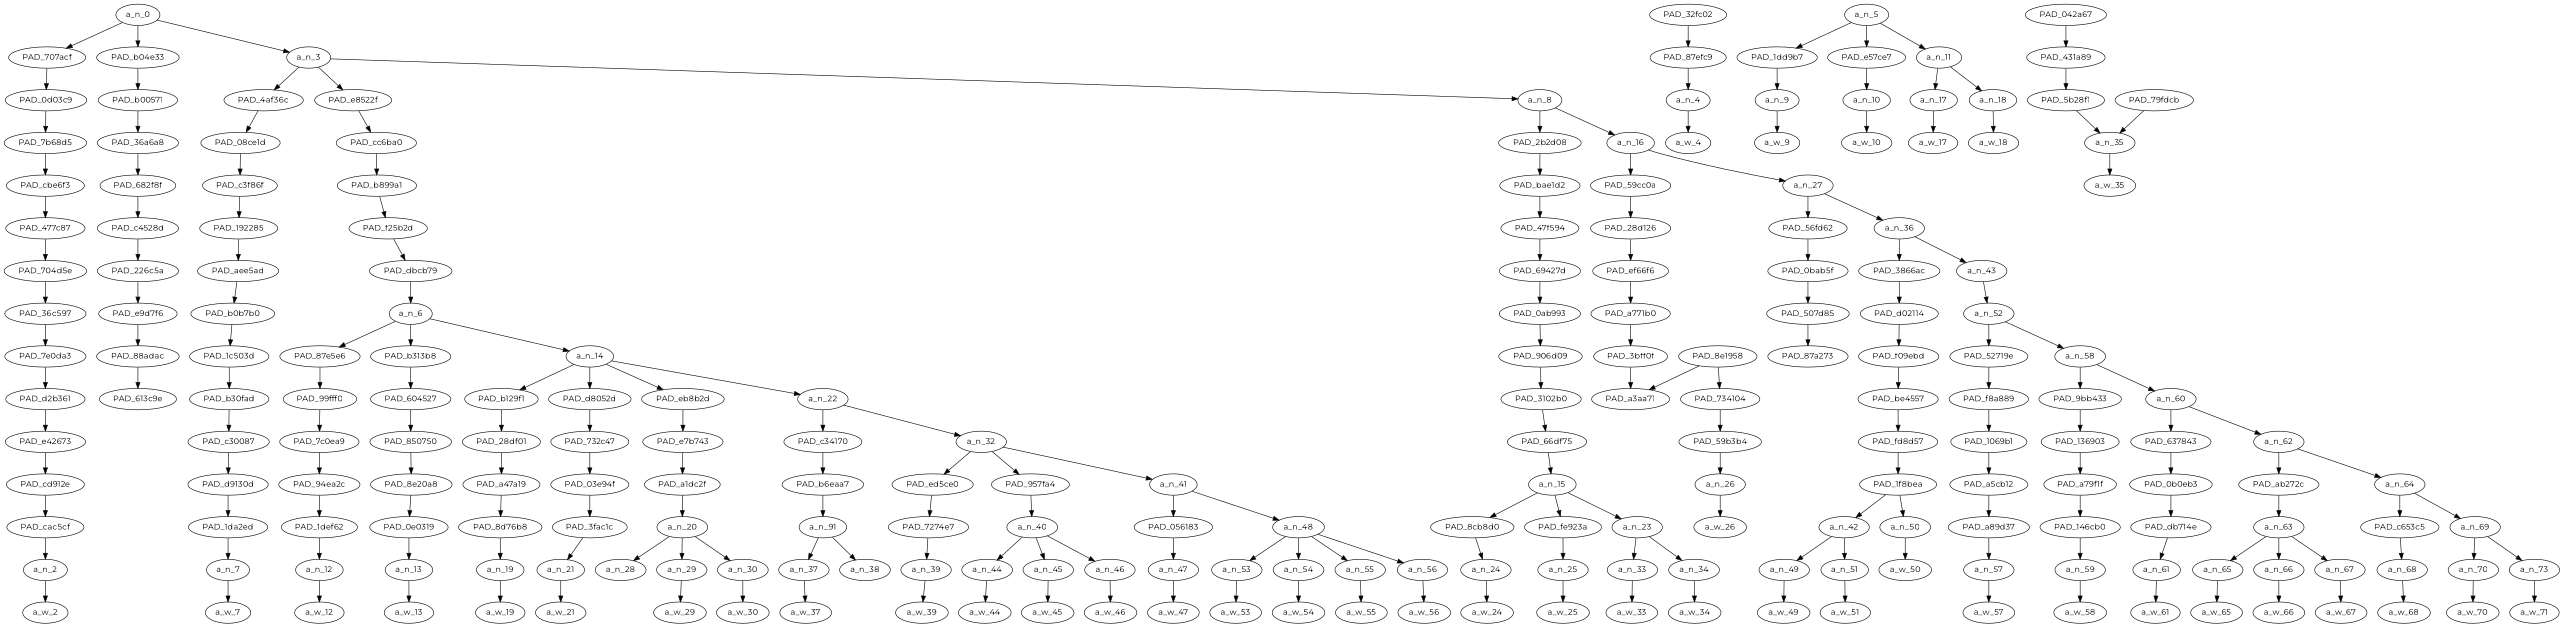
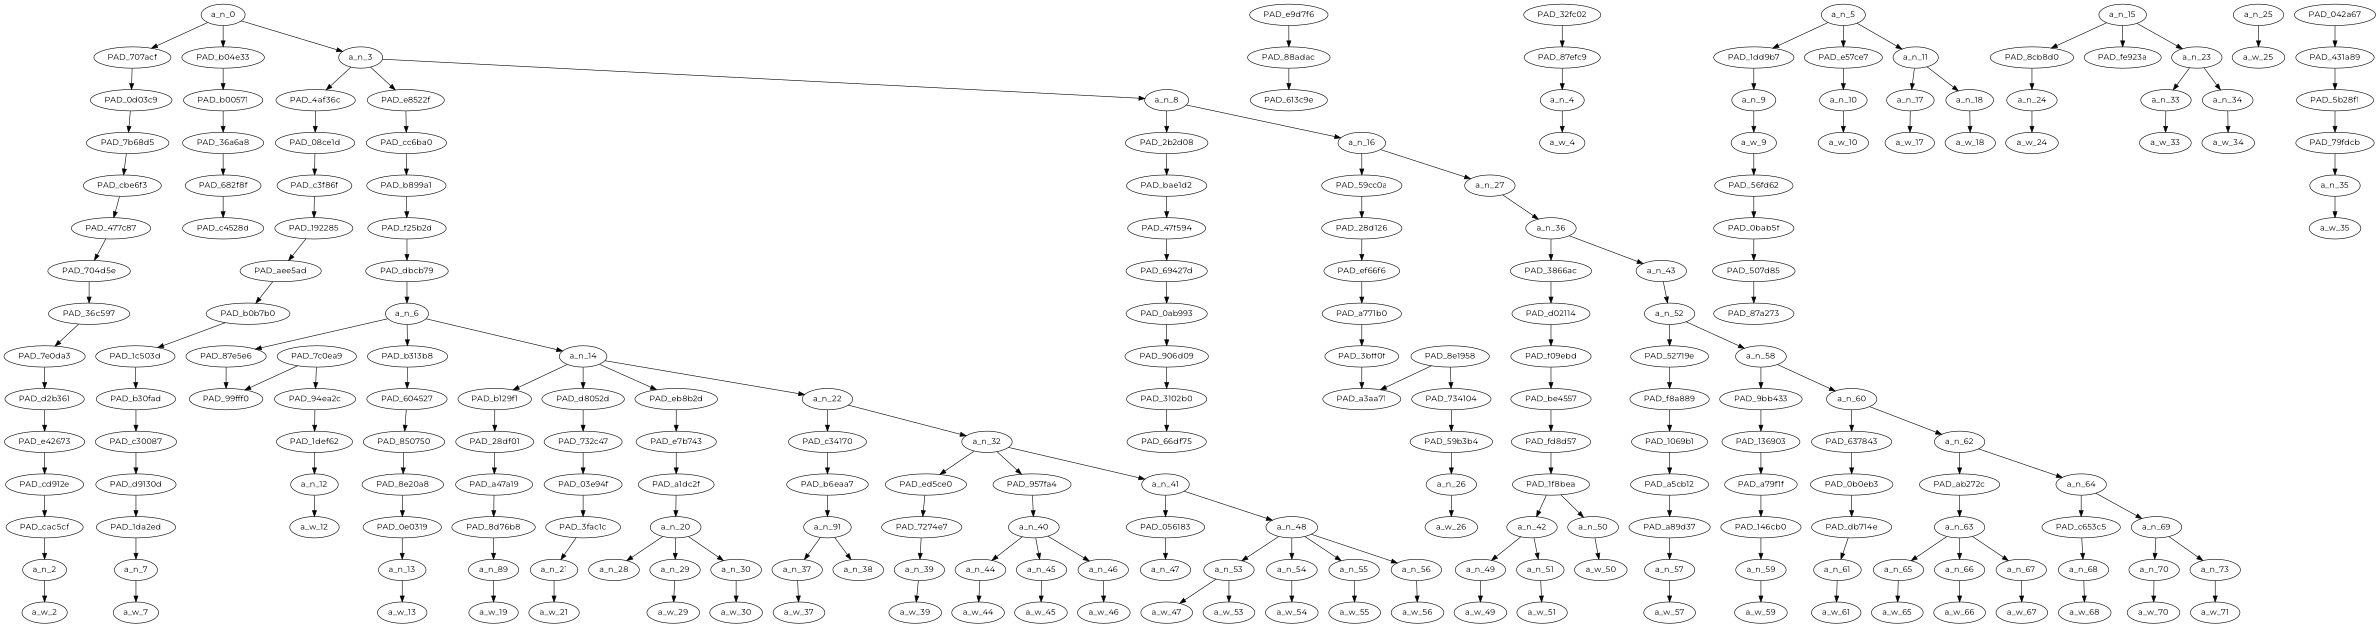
(2086, 120) -> (2335, 119)
(1808, 204) -> (1754, 161)
(138, 271) -> none
(320, 418) -> (274, 377)
(1549, 460) -> none
(1563, 546) -> none
(500, 570) -> (494, 570)
(1173, 588) -> (1200, 590)
(2080, 613) -> (1761, 613)
